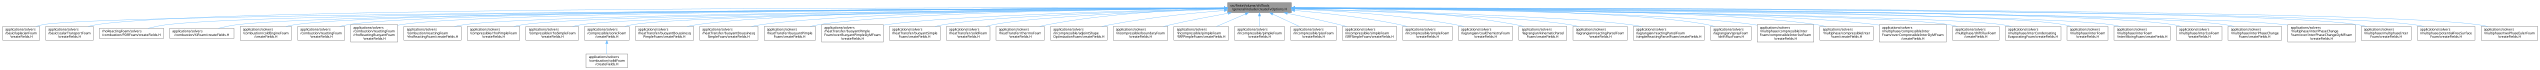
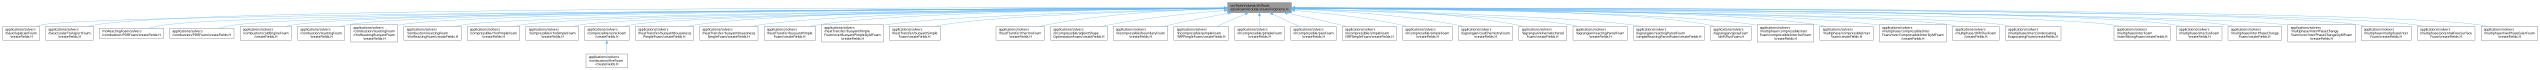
(1260, 8) -> (1260, 8)
(202, 33) -> (202, 33)
(968, 33) -> none
(2088, 33) -> none
(607, 61) -> (607, 61)
